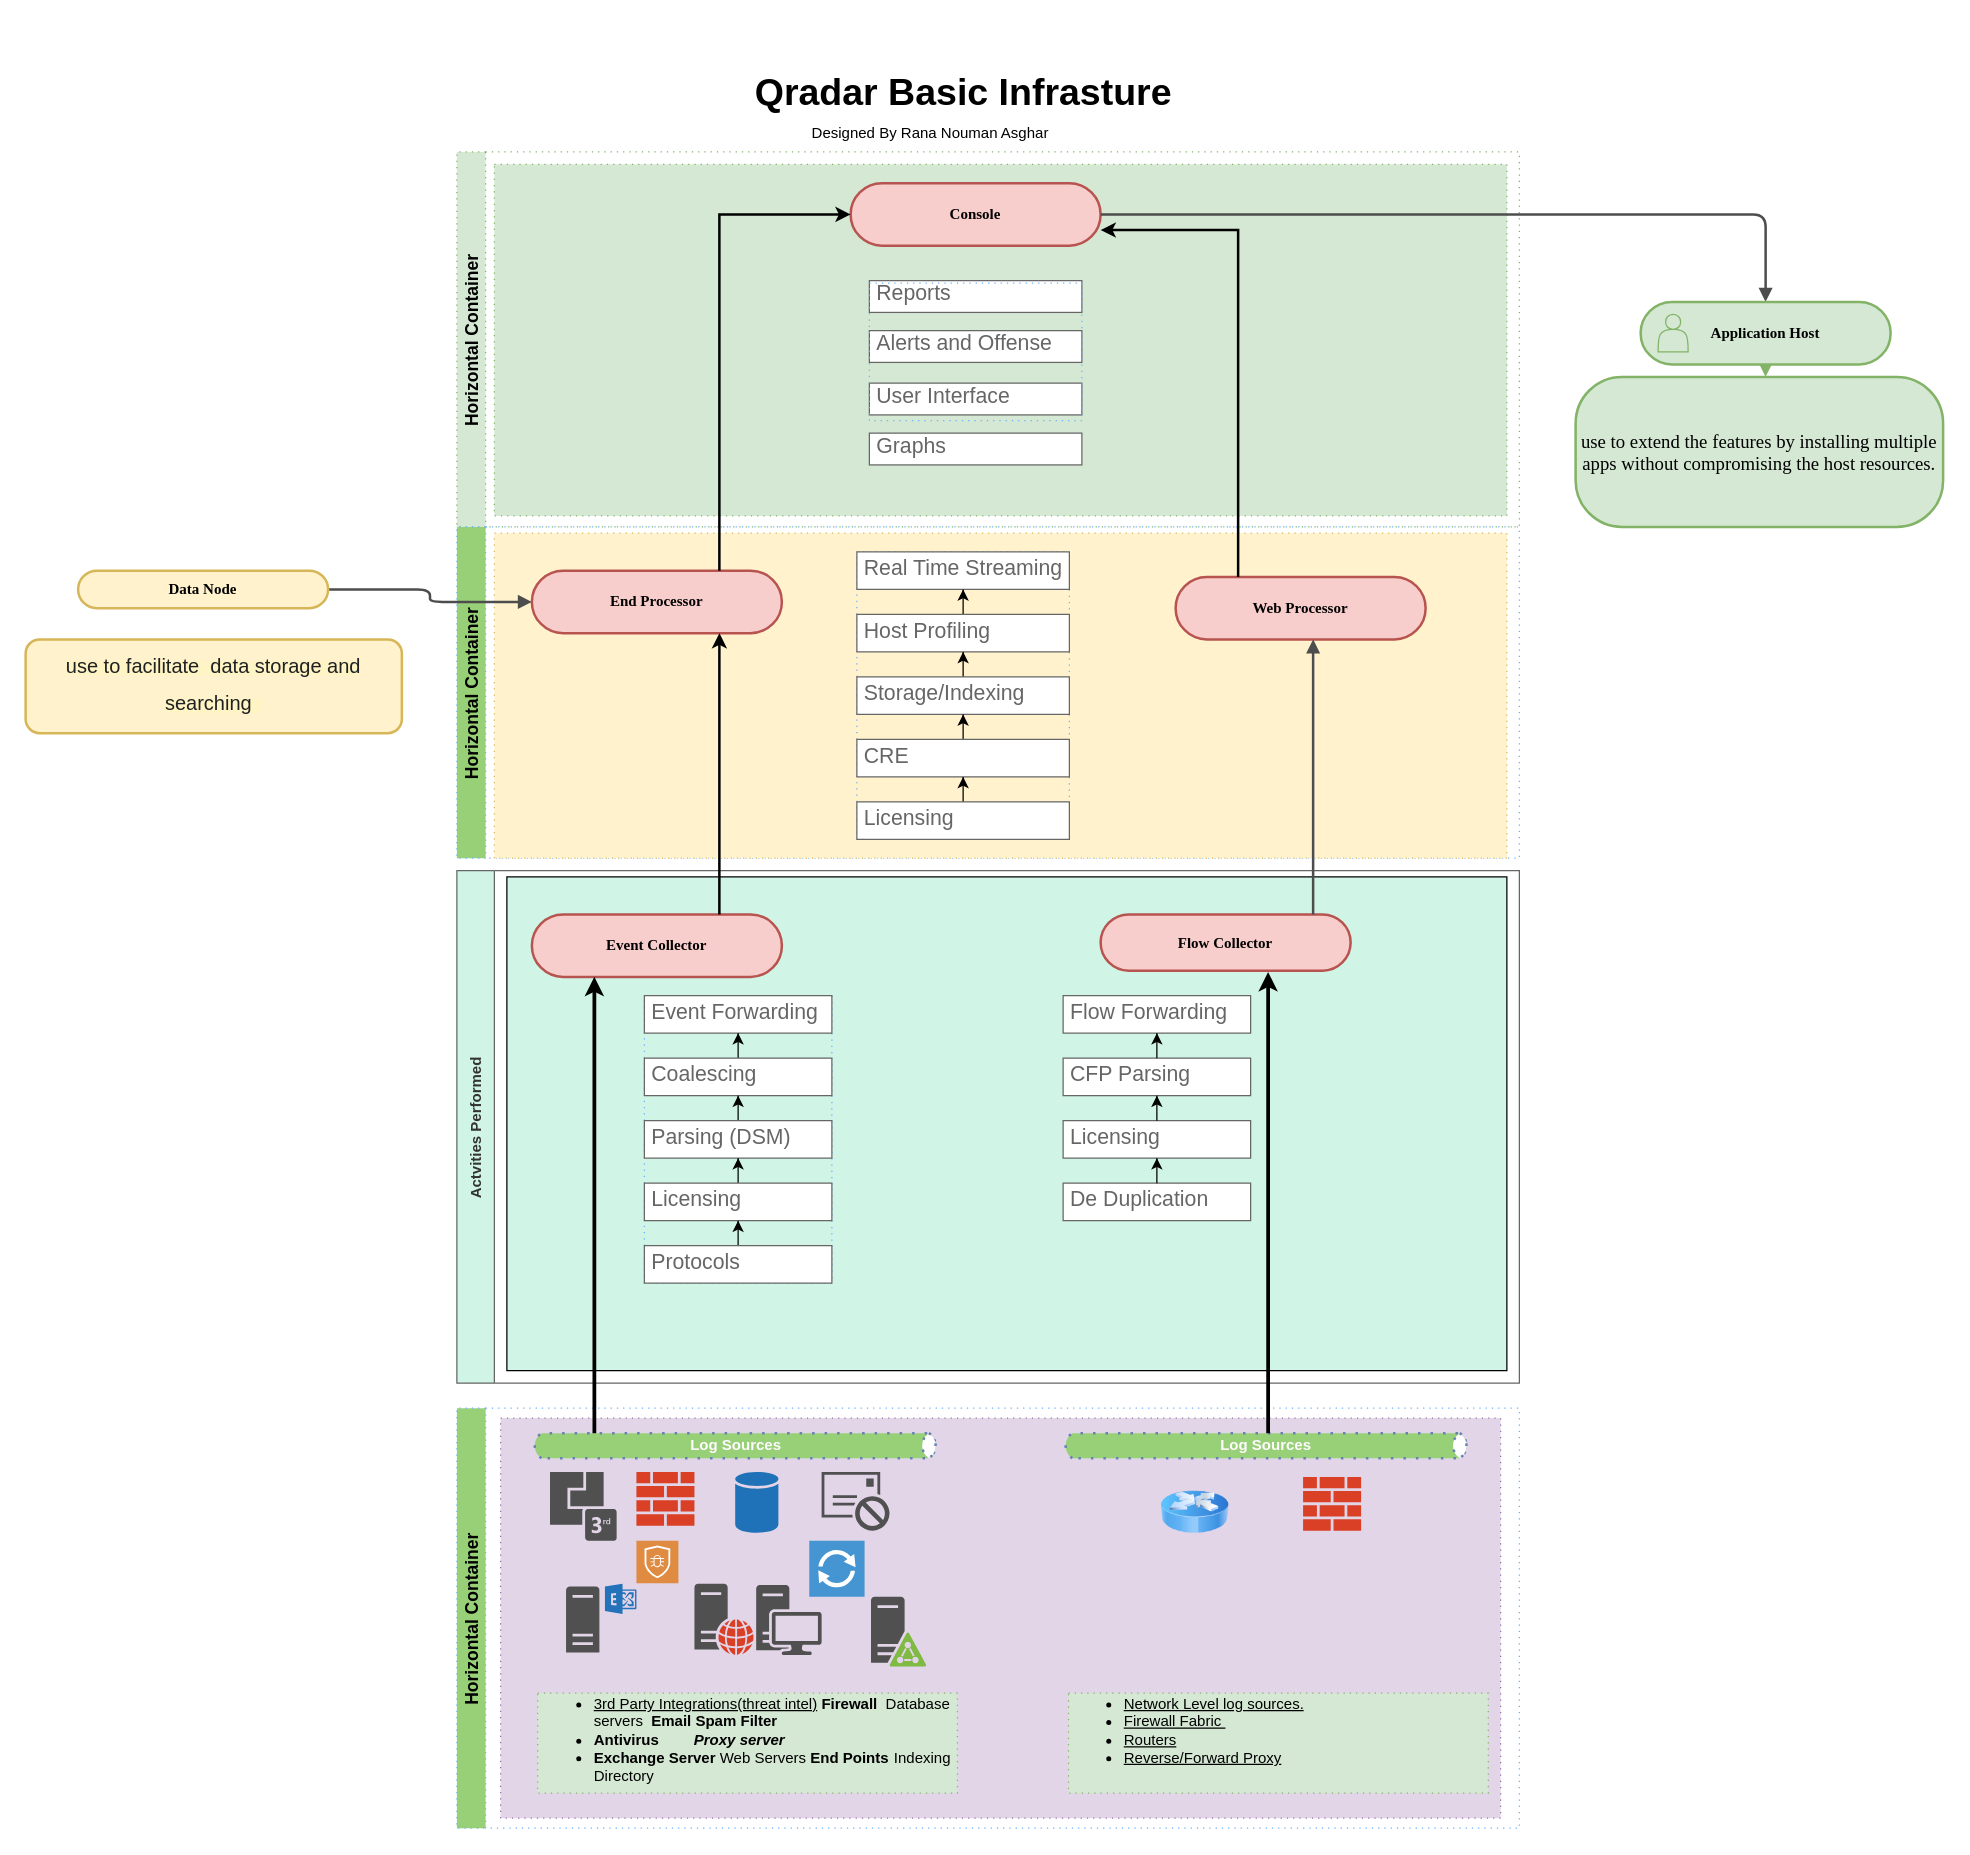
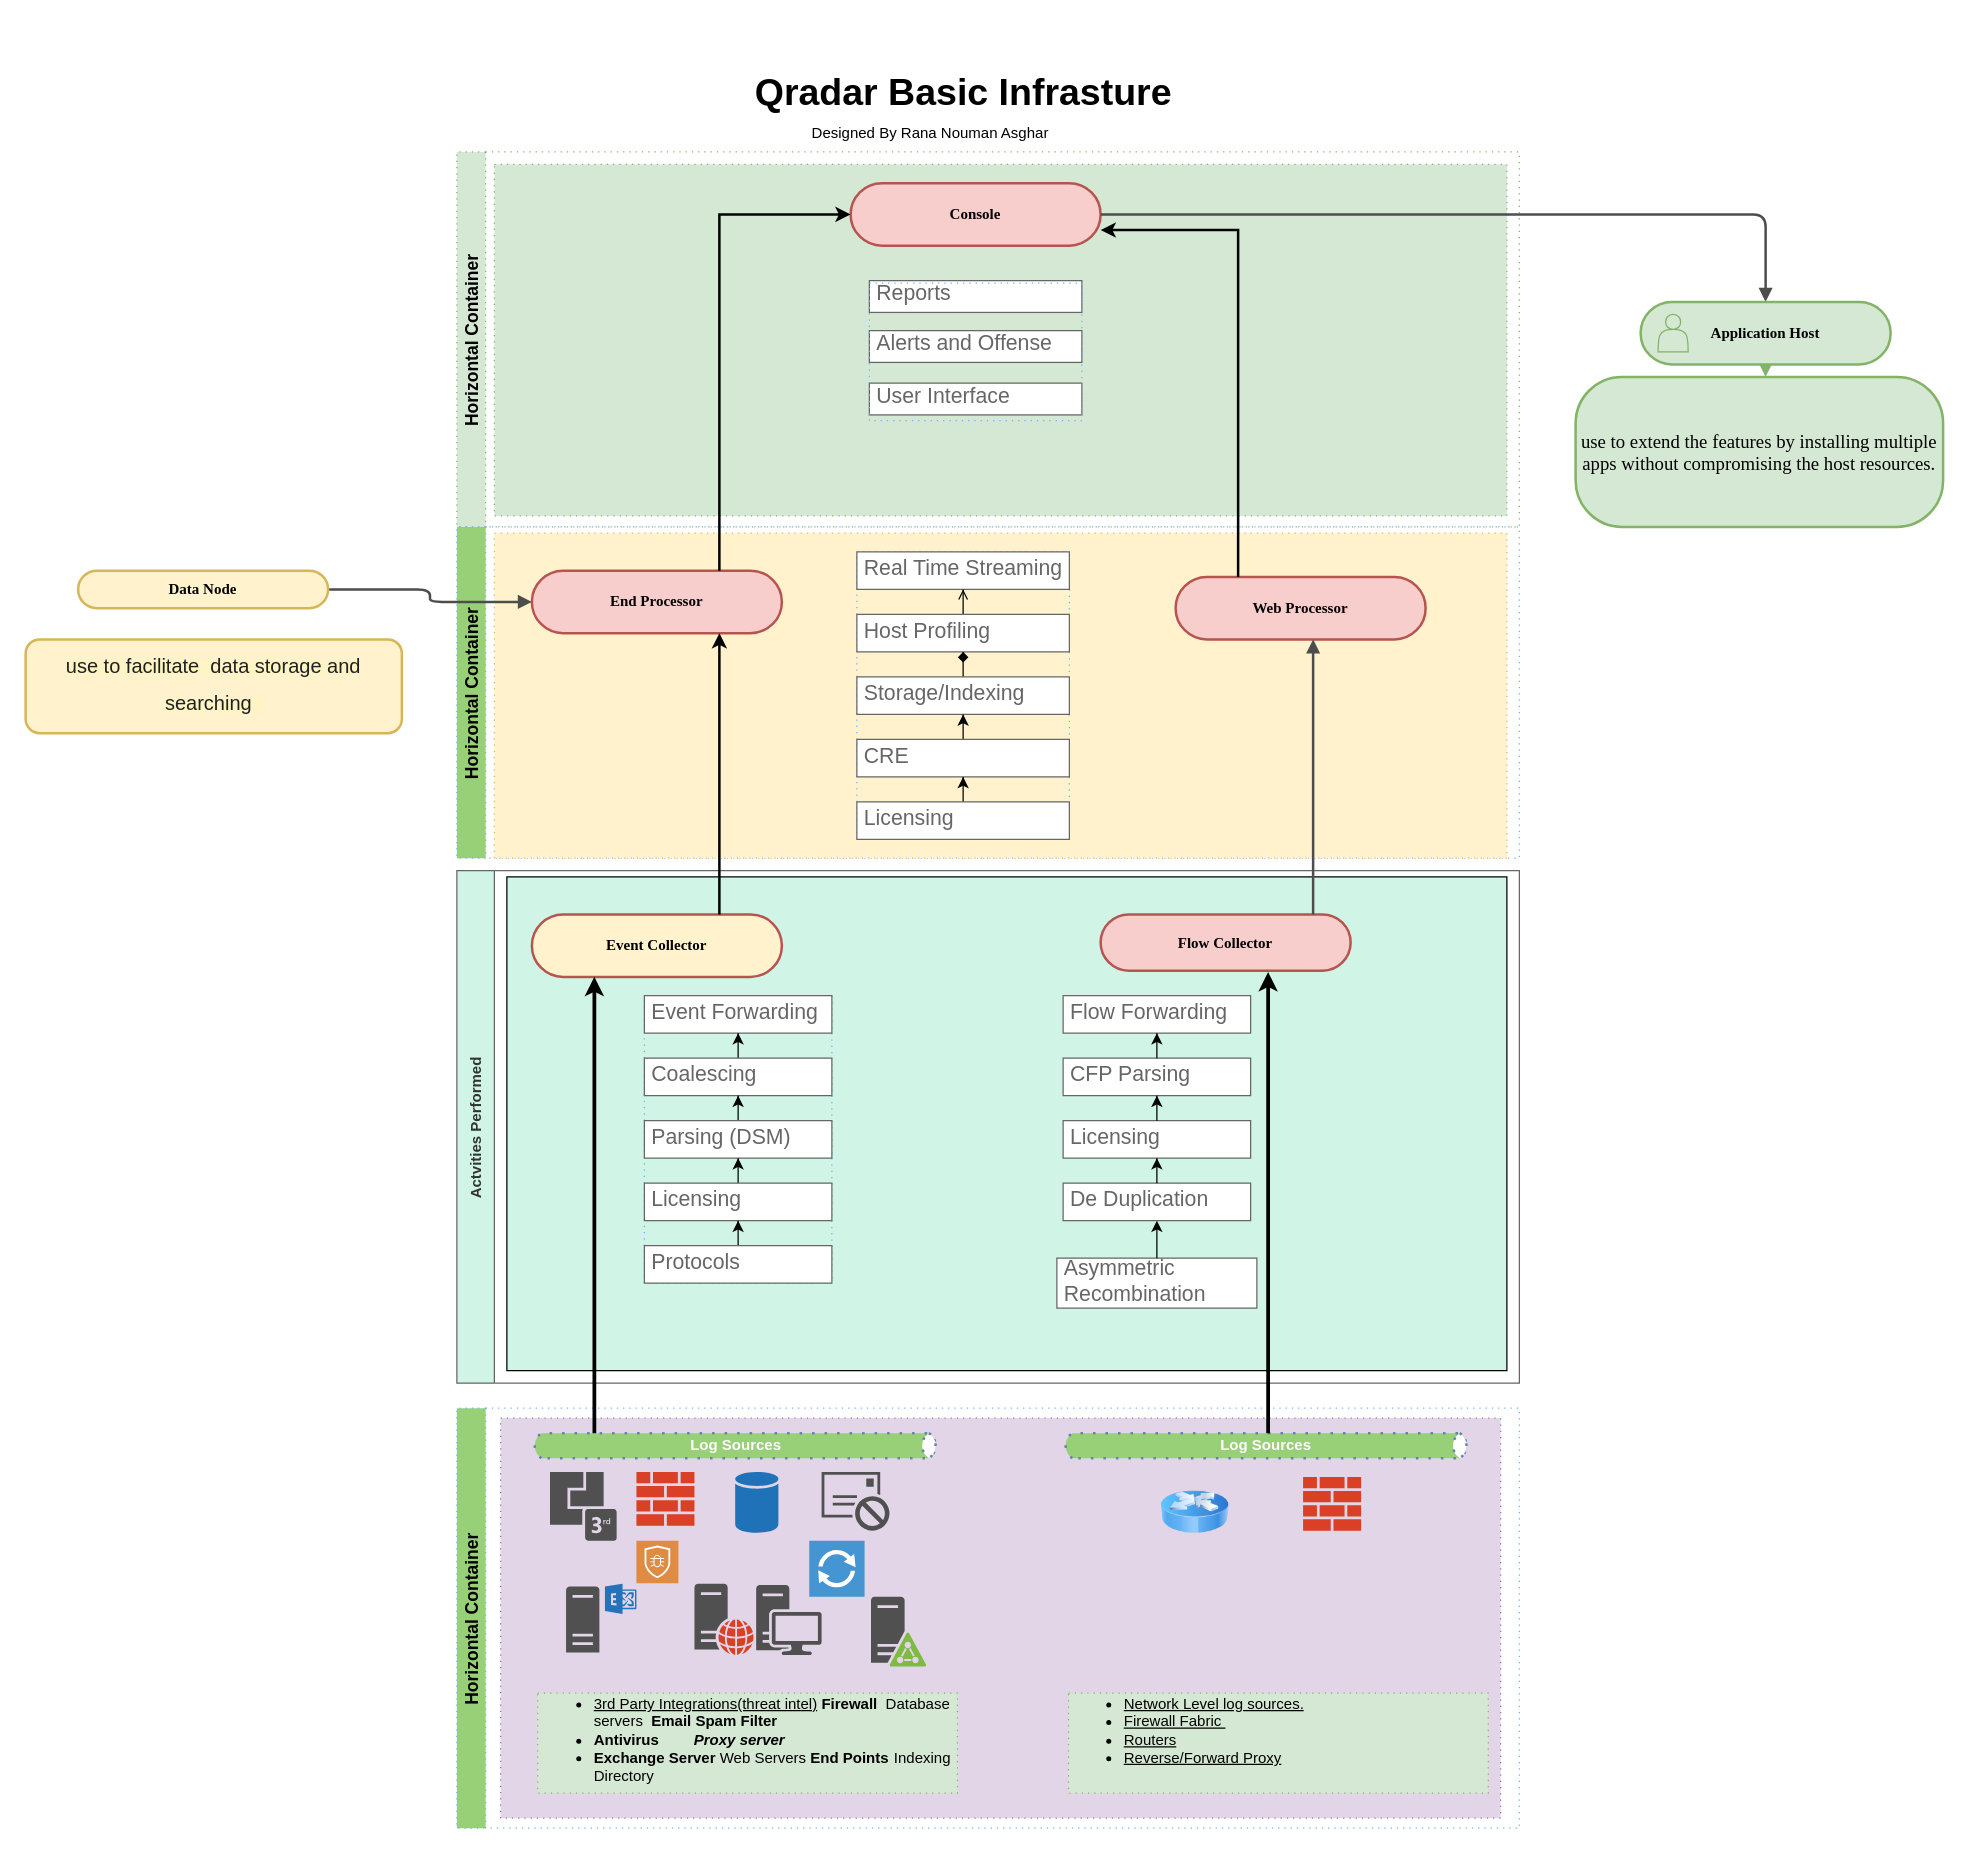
(976, 449) -> none
(963, 599) -> (963, 597)
(963, 662) -> (963, 663)
(657, 946) -> (657, 946)
none -> (1157, 1235)
none -> (1157, 1283)
